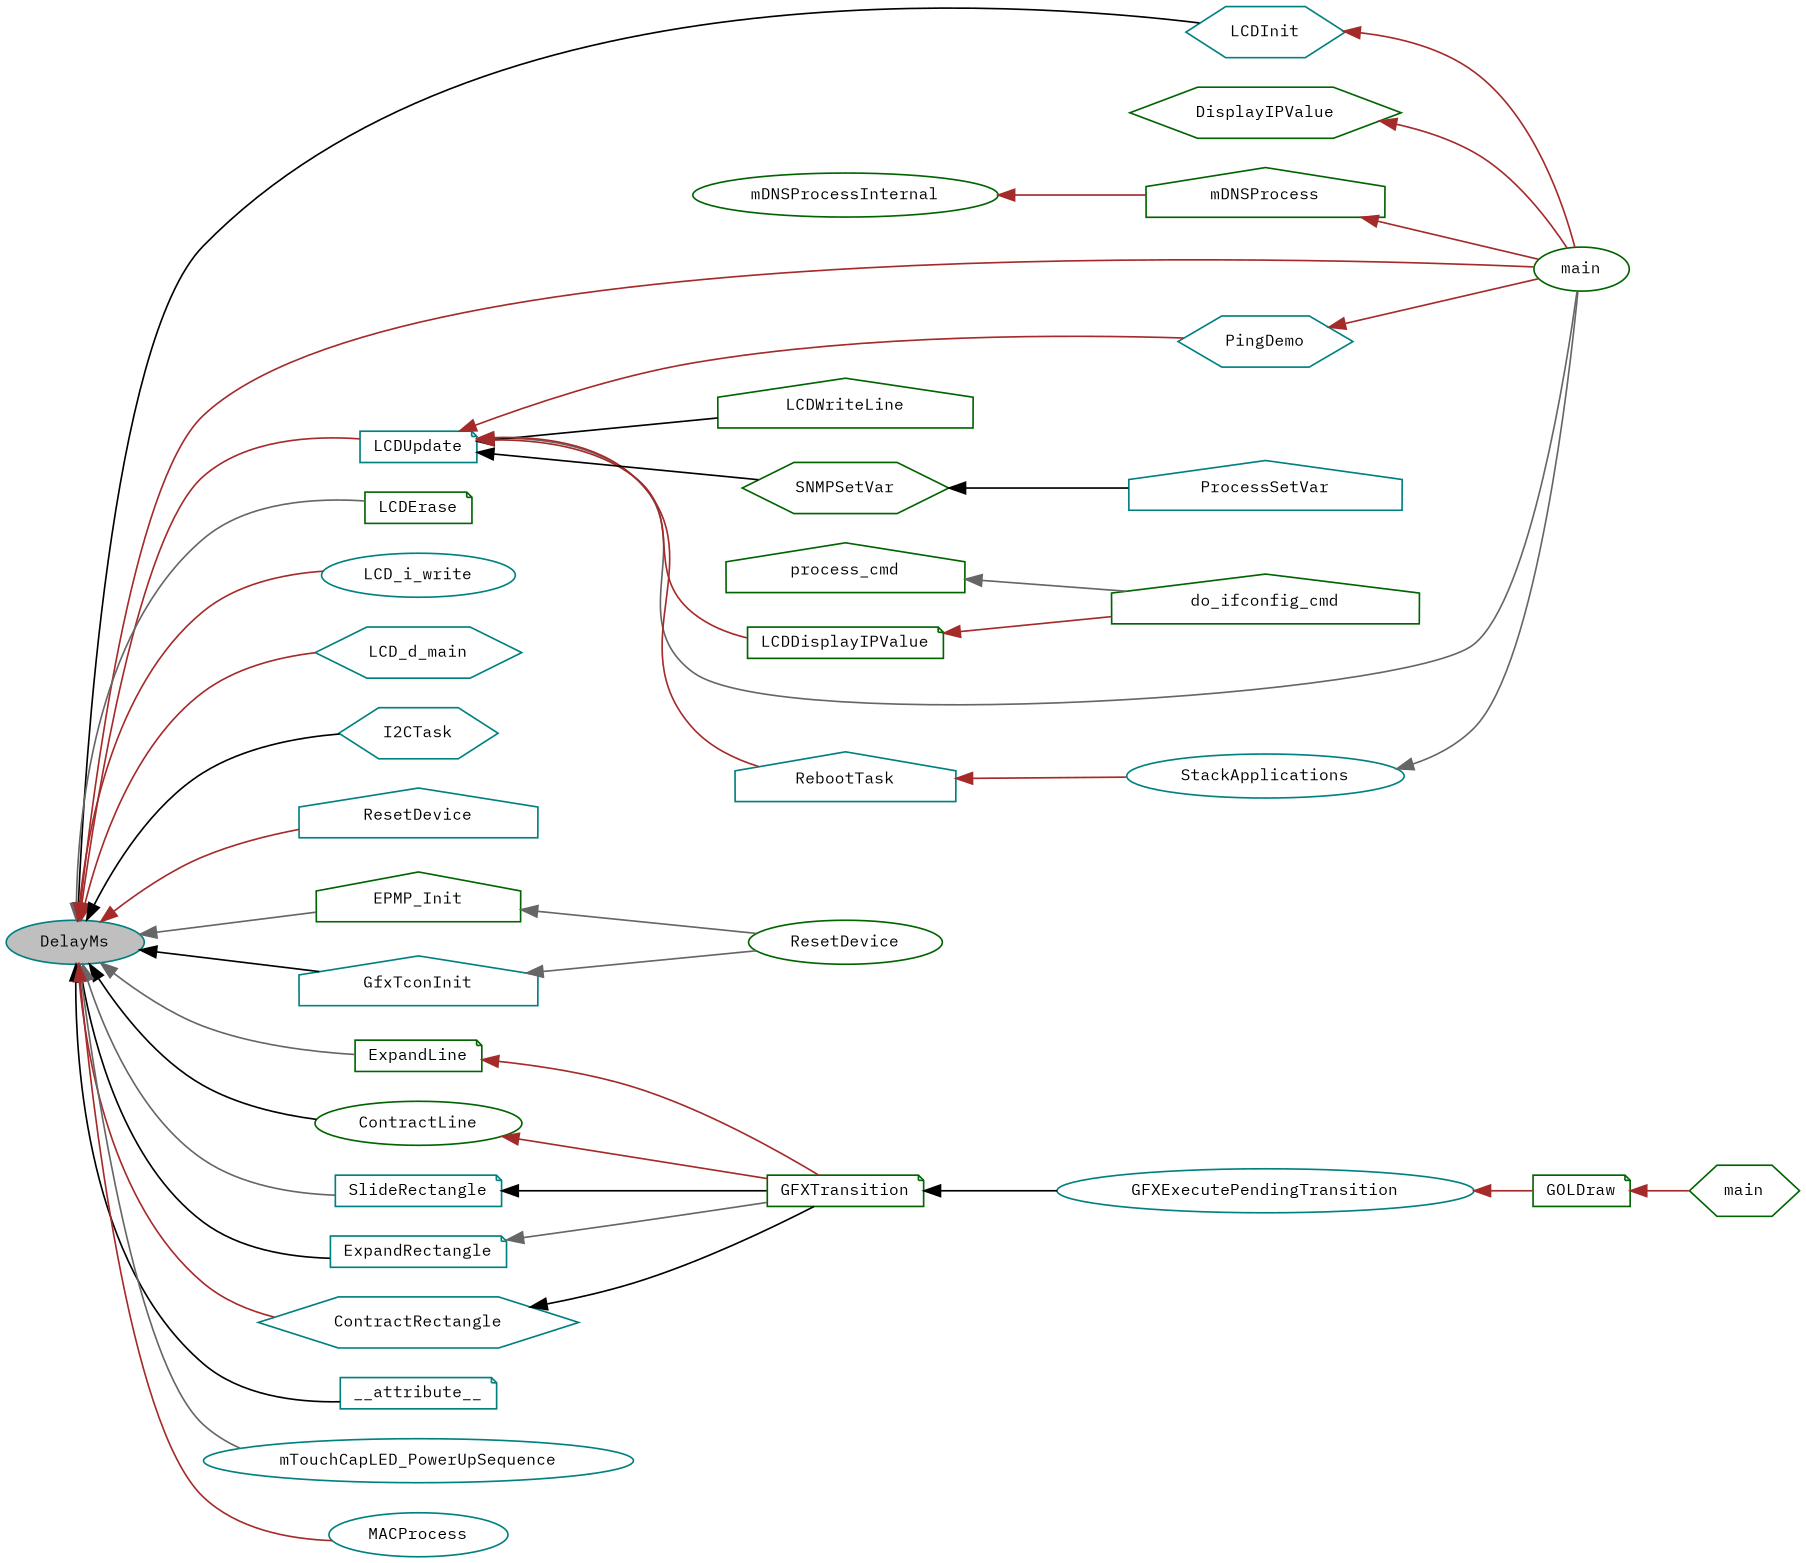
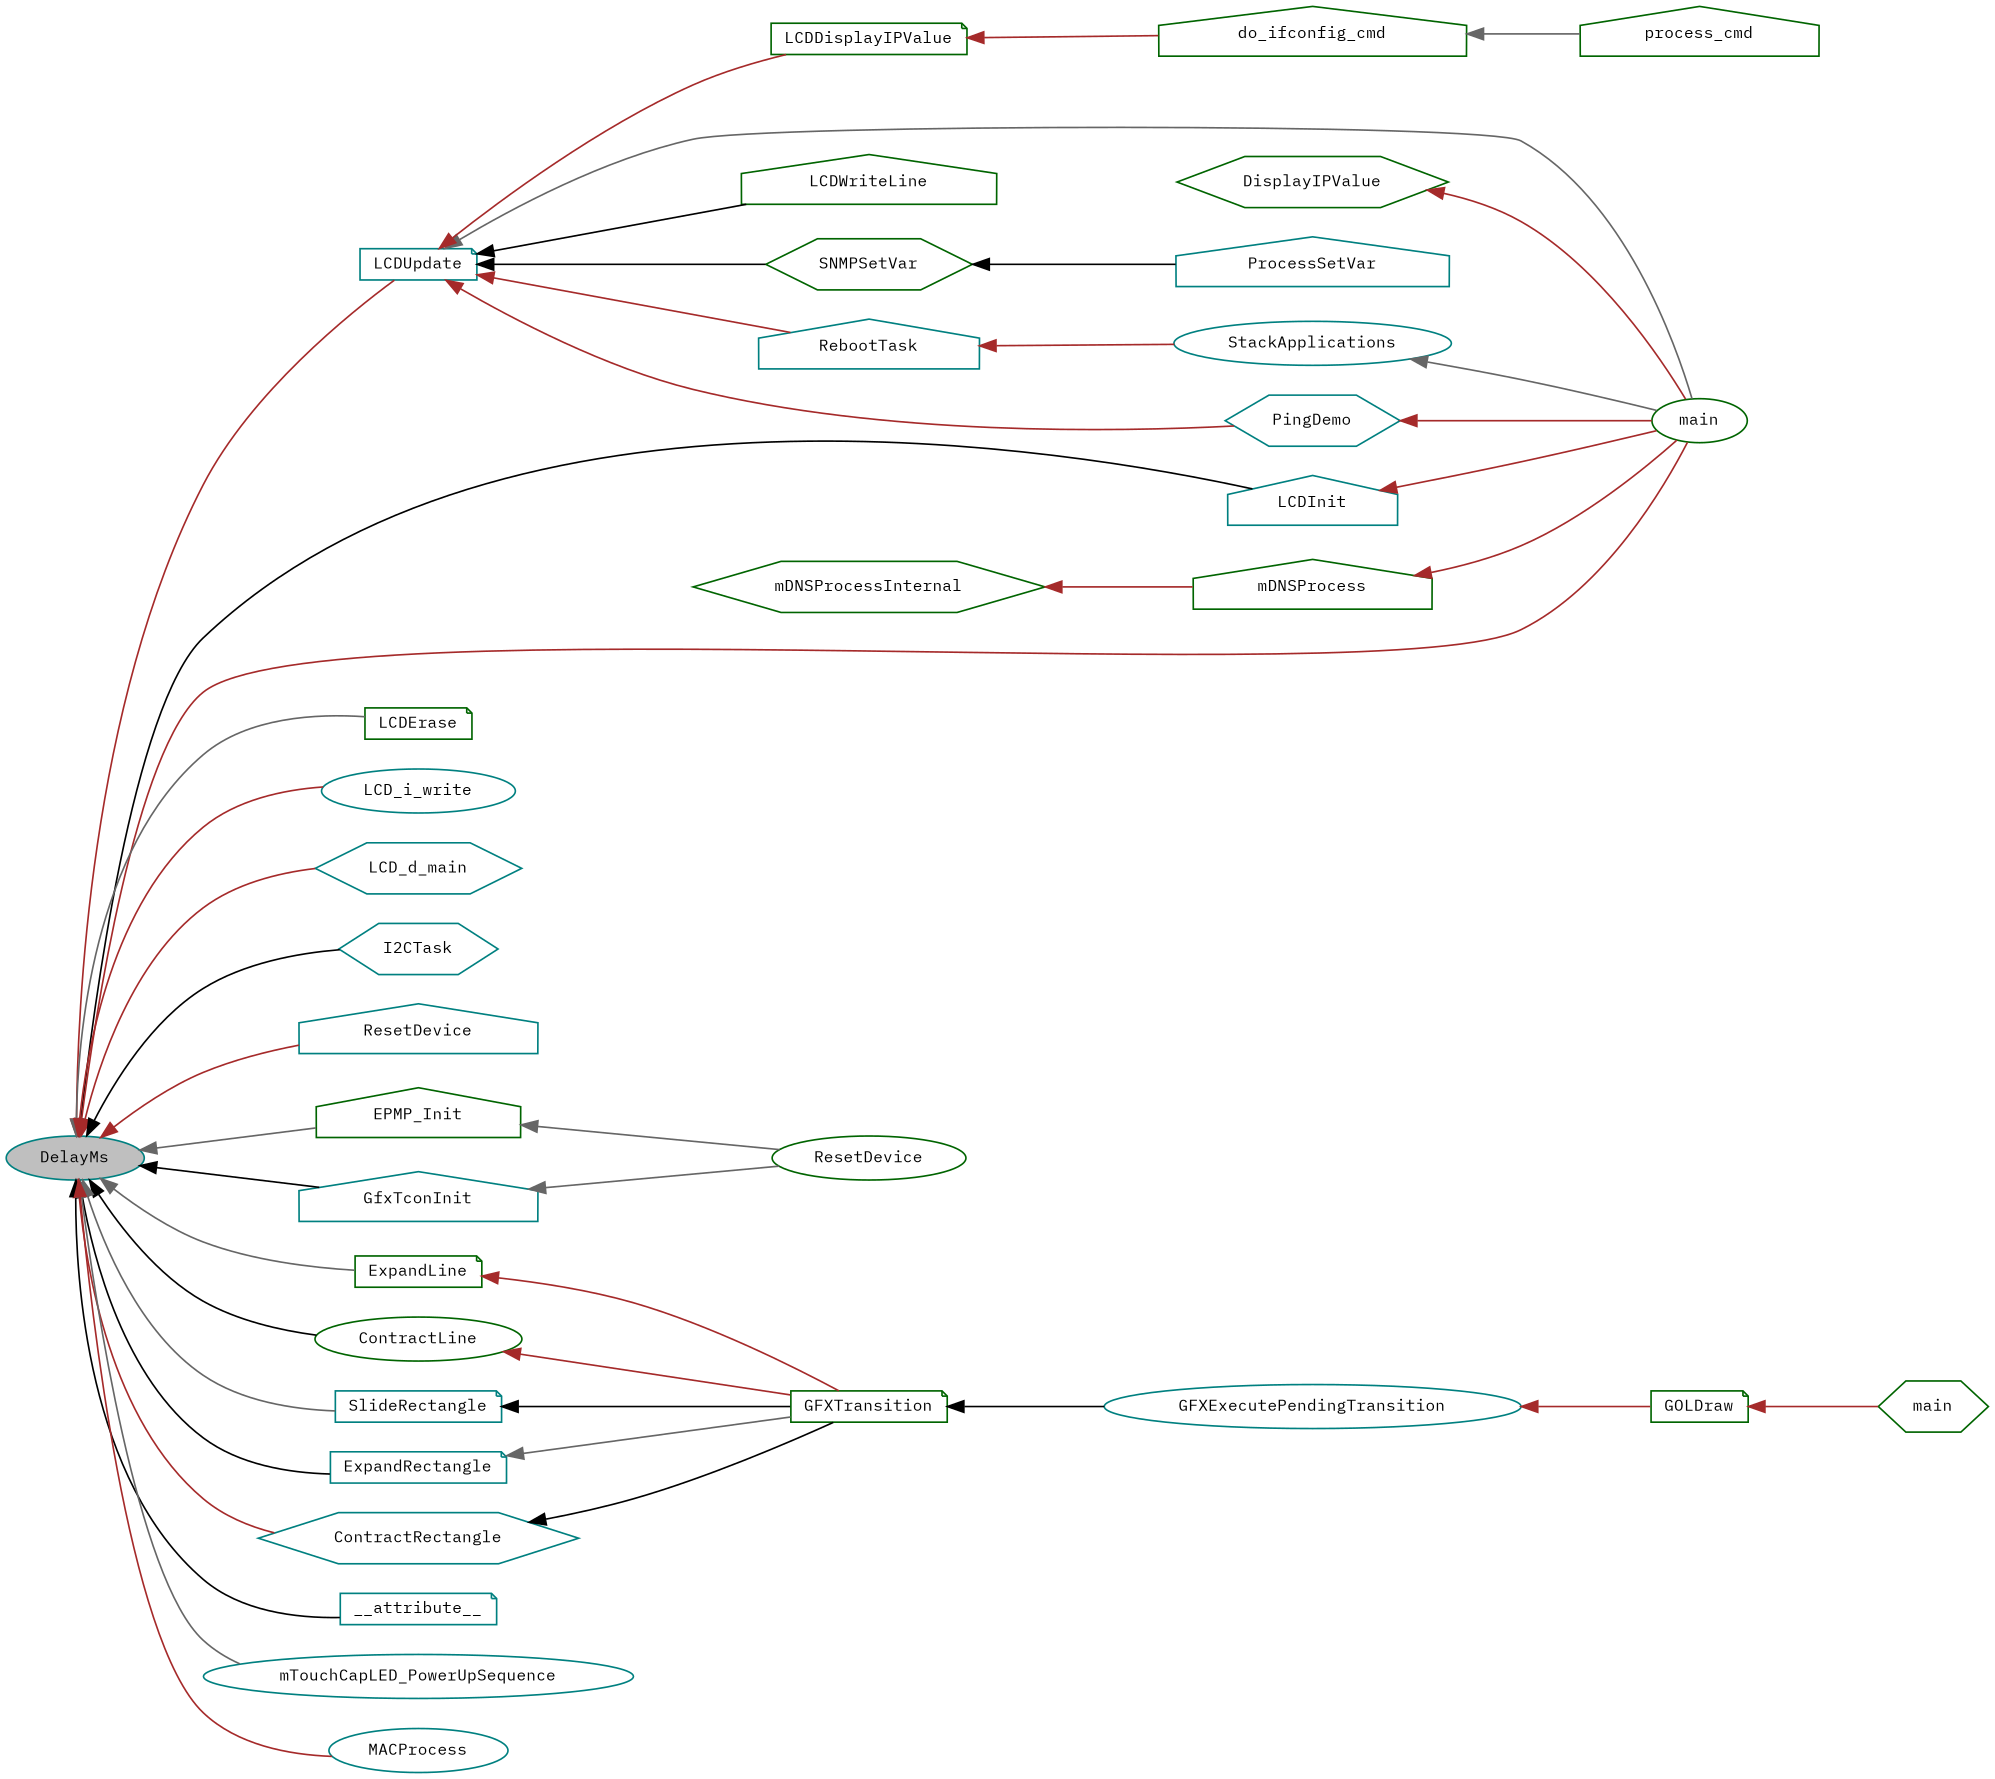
(1265, 32) -> (1313, 503)
(845, 195) -> (869, 587)
(1054, 586) -> (1532, 34)
